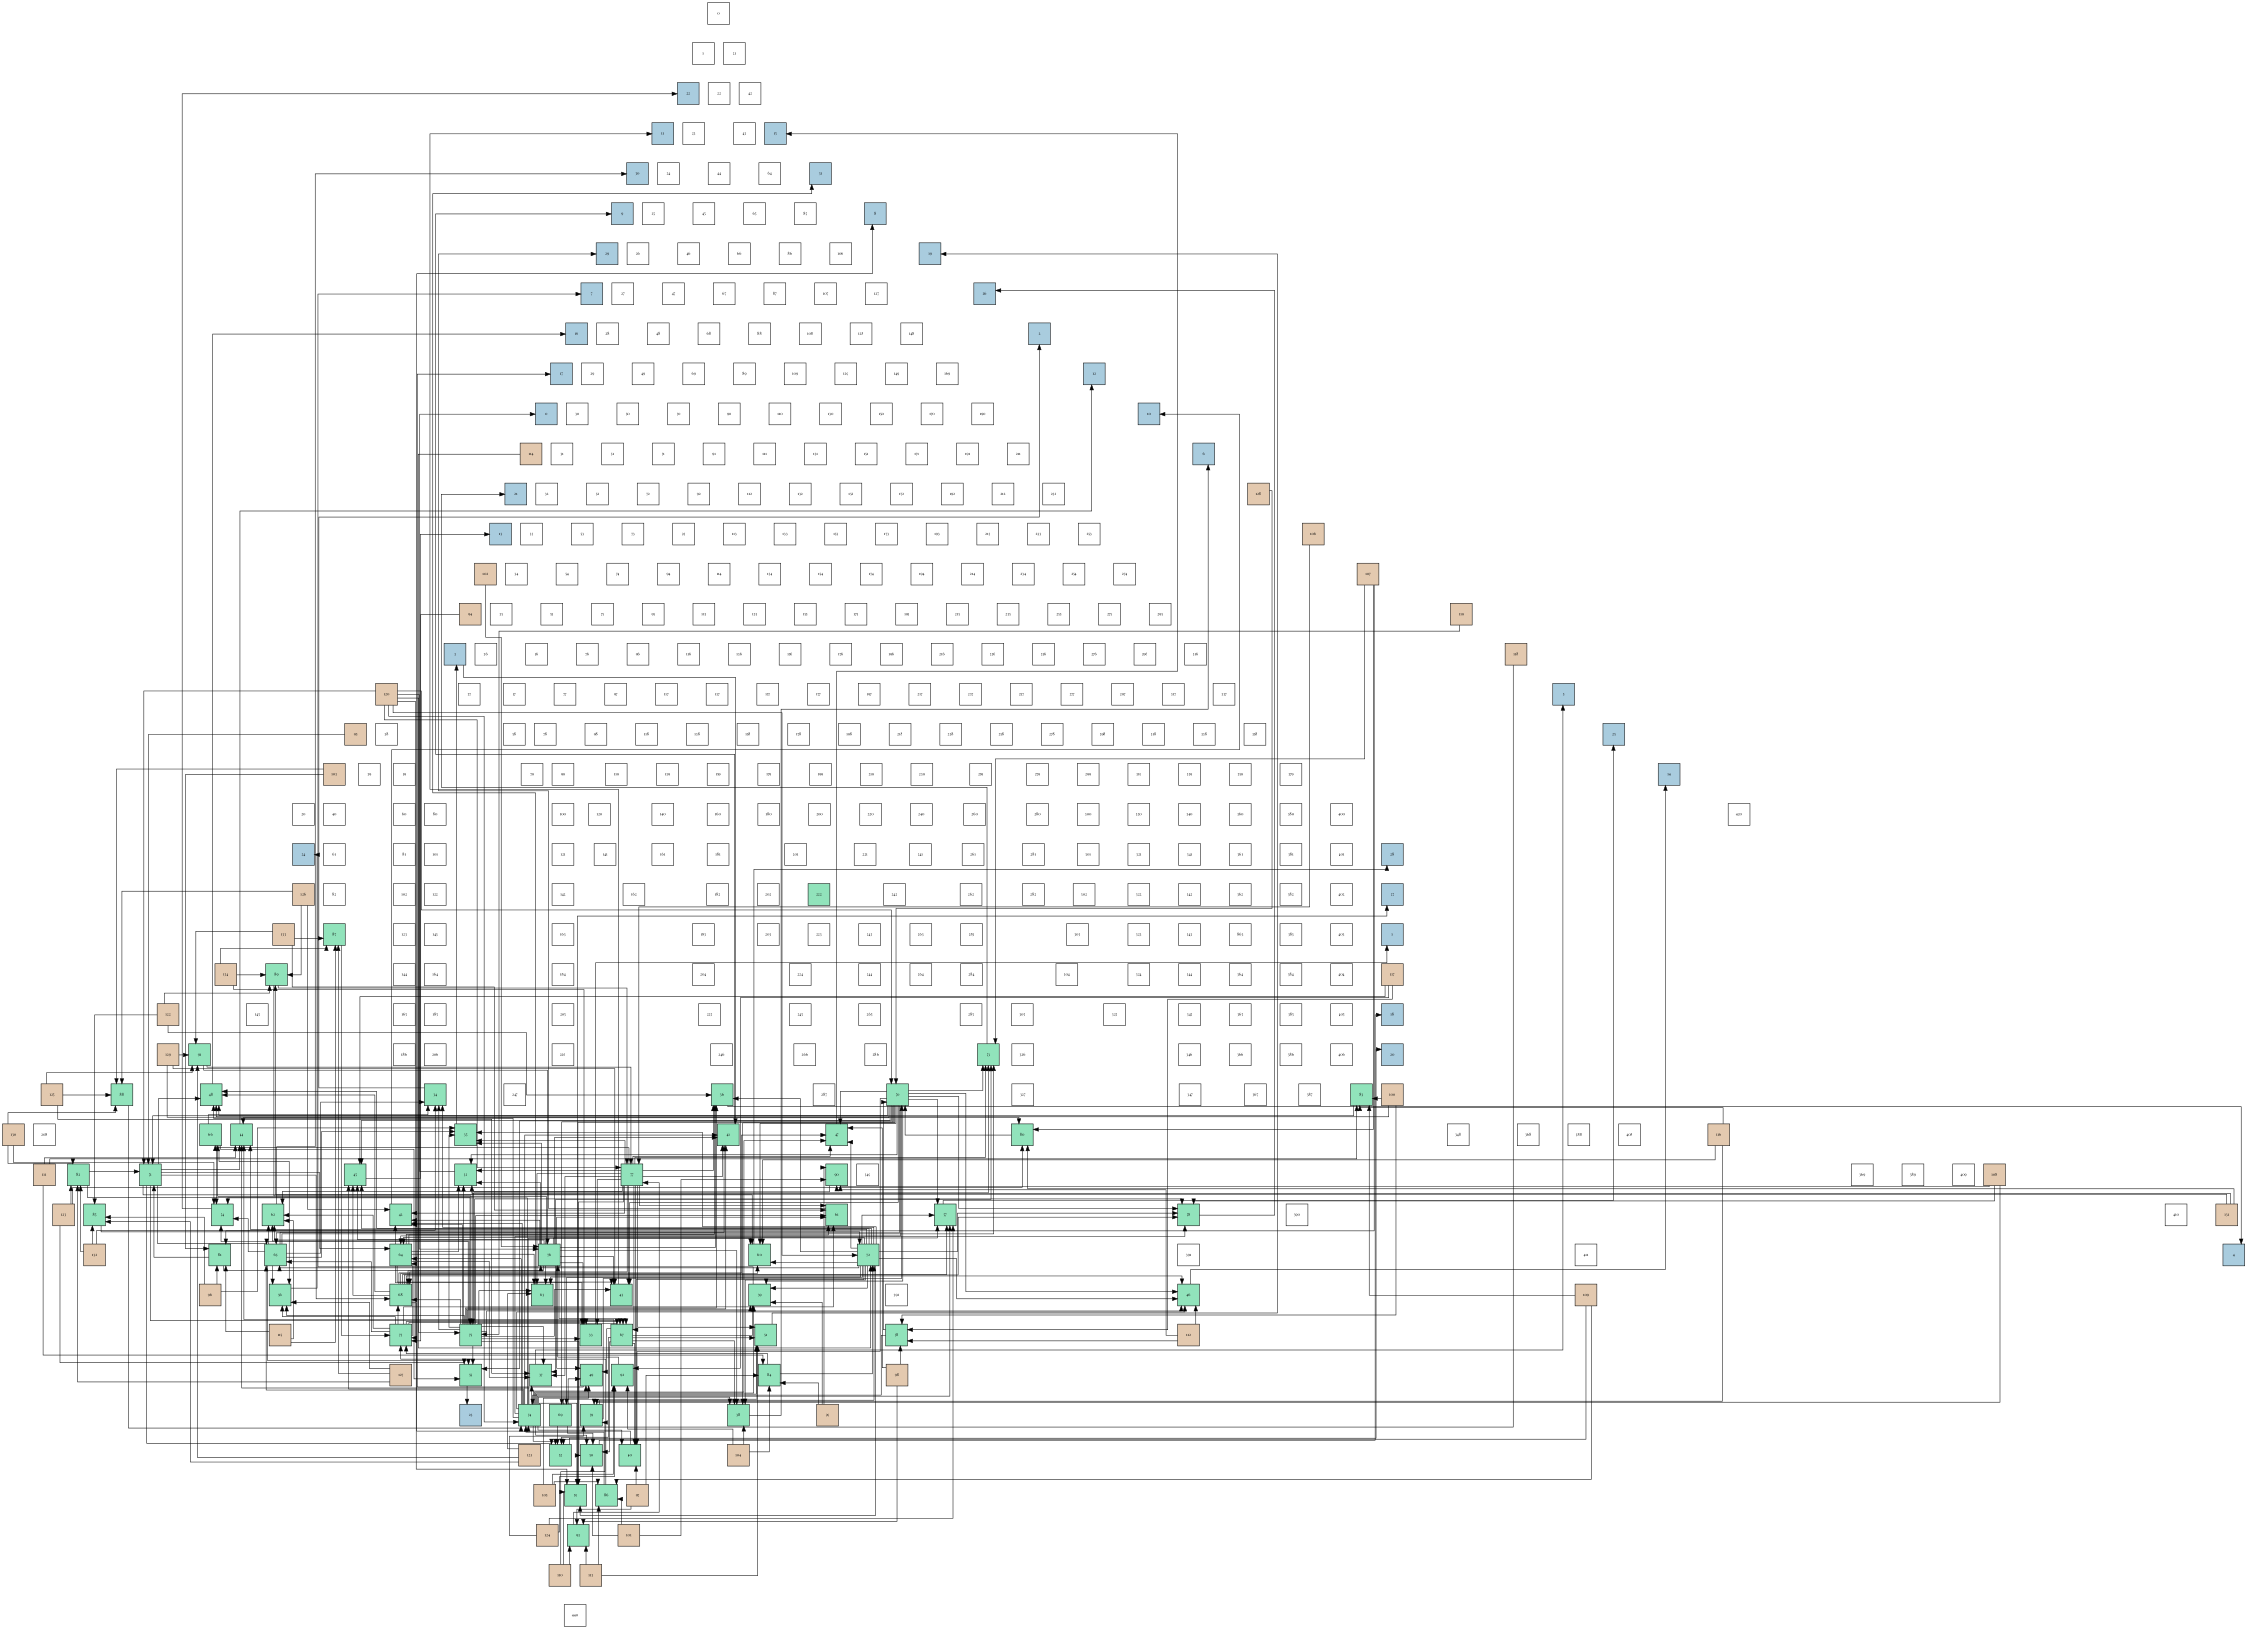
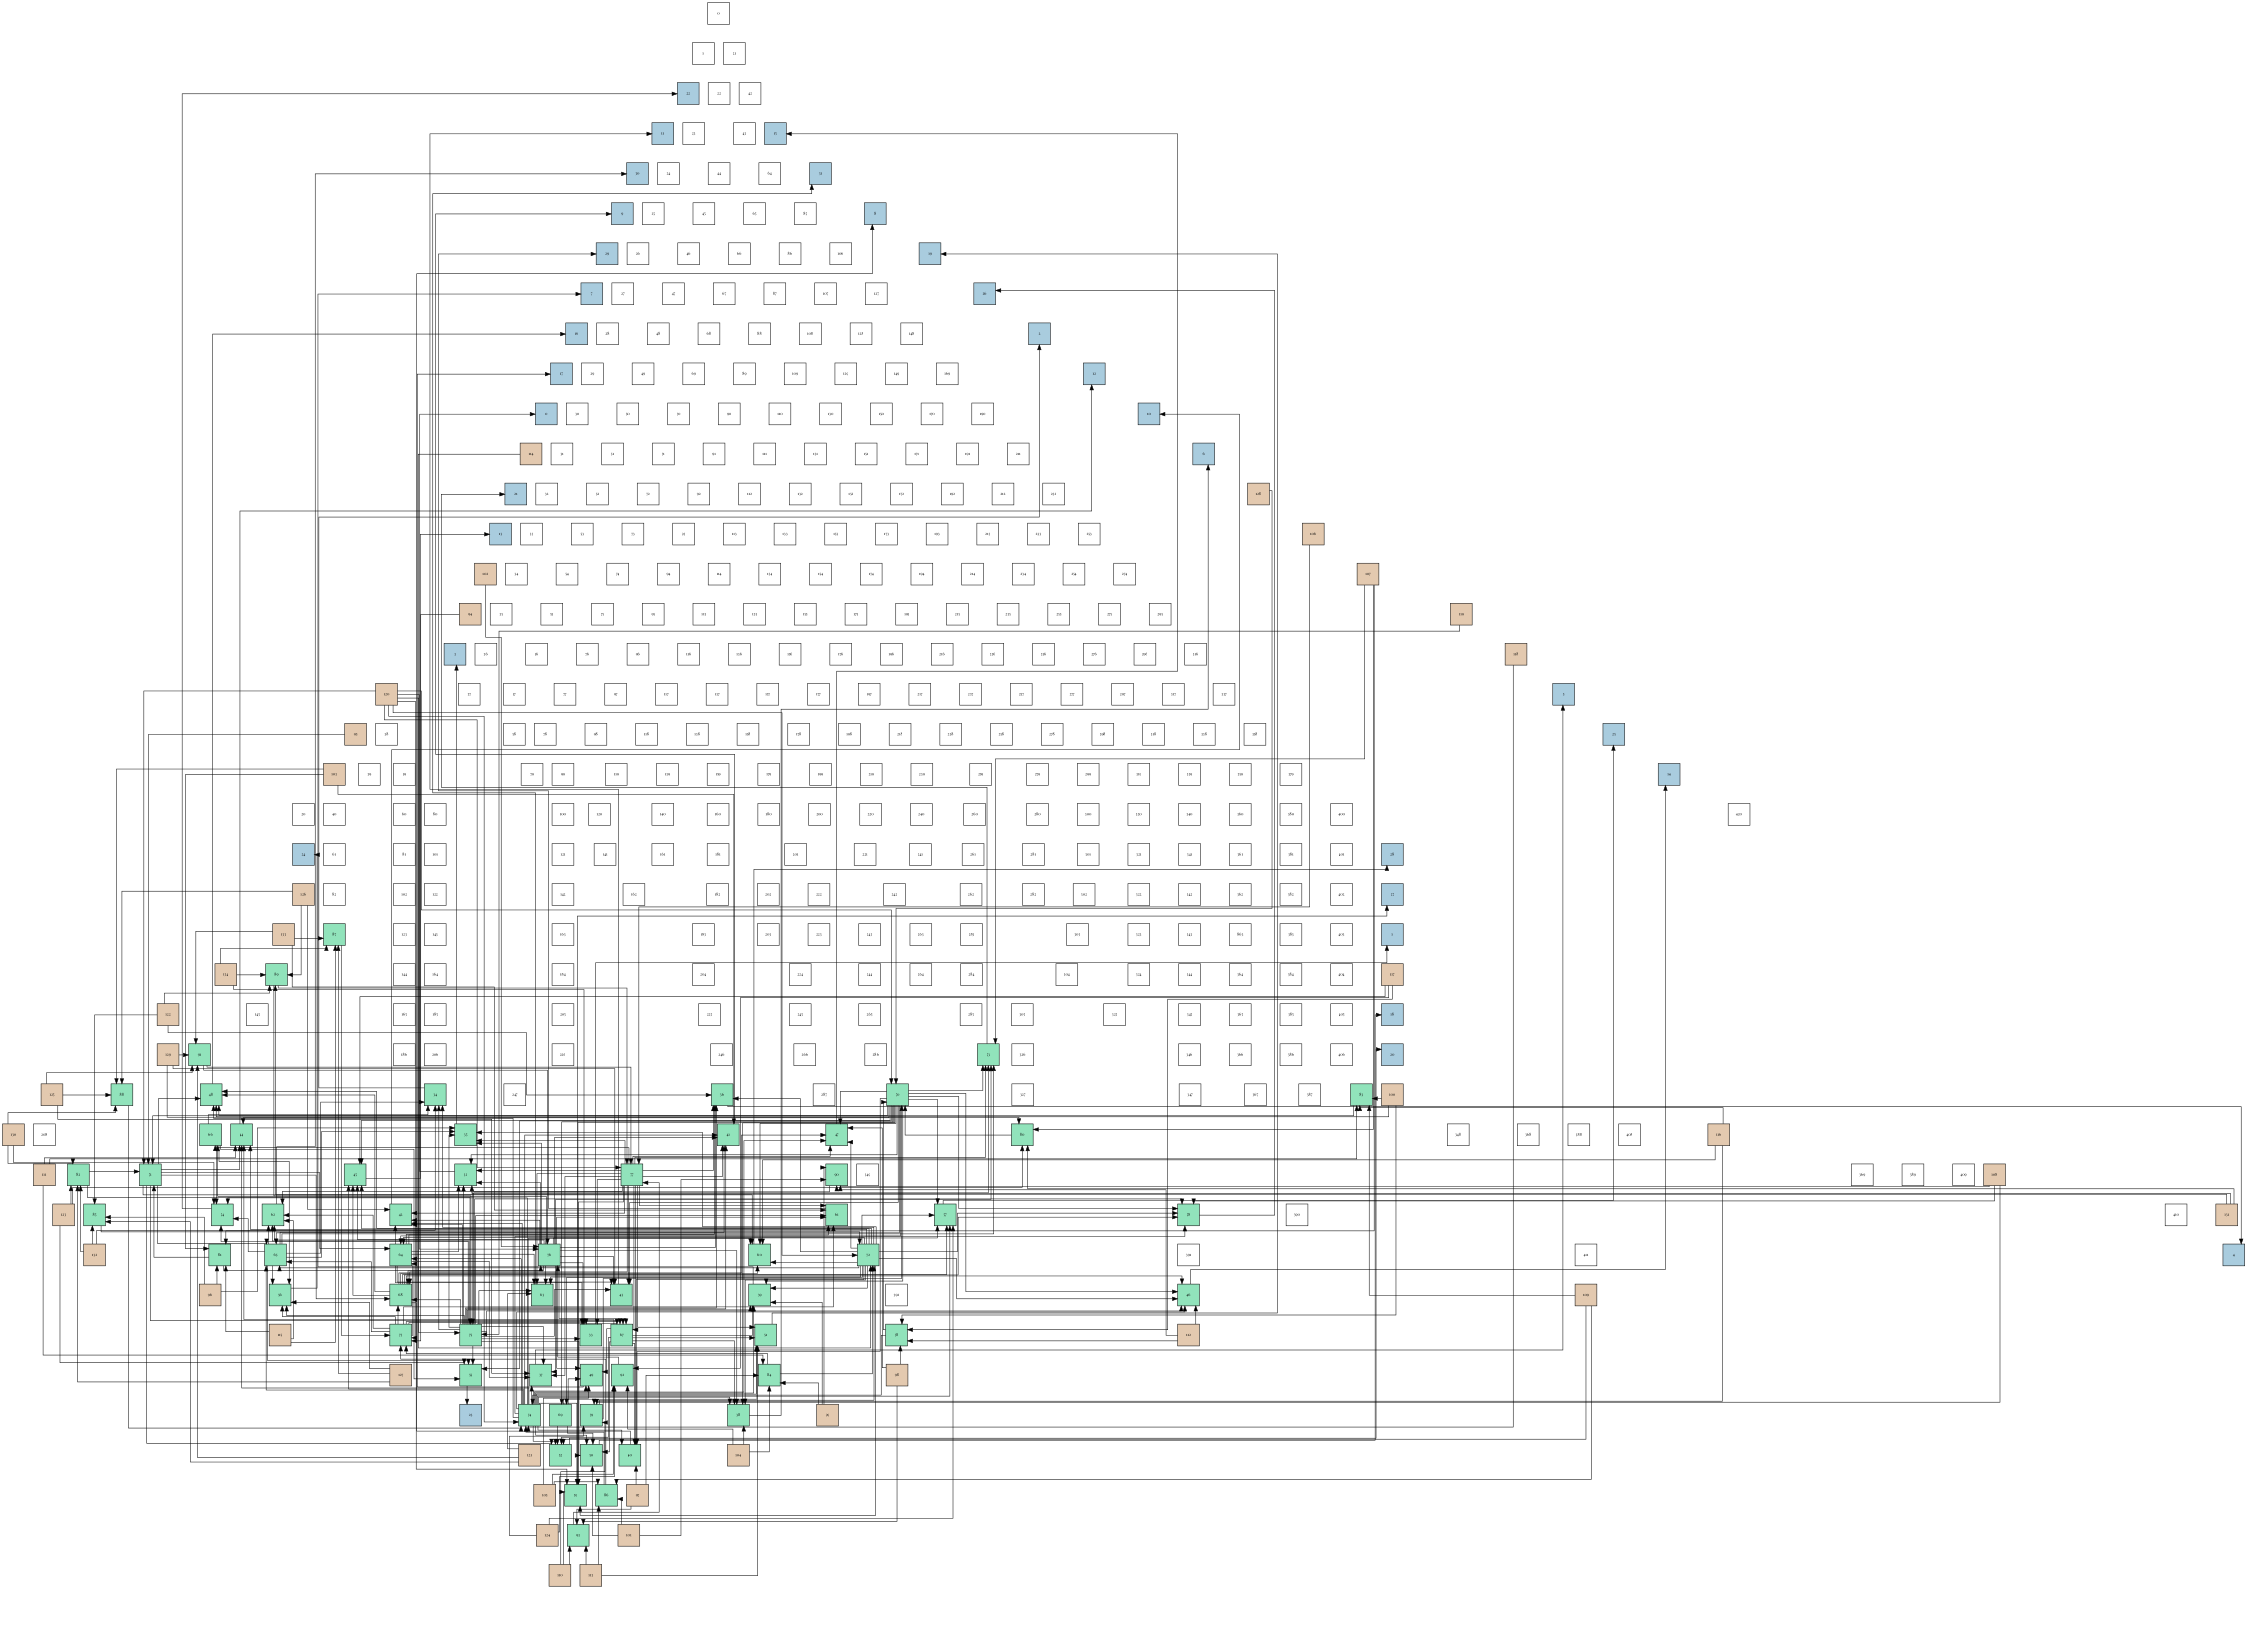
(735, 738) -> (694, 794)
(819, 895) -> (819, 895)
(575, 1615) -> none
